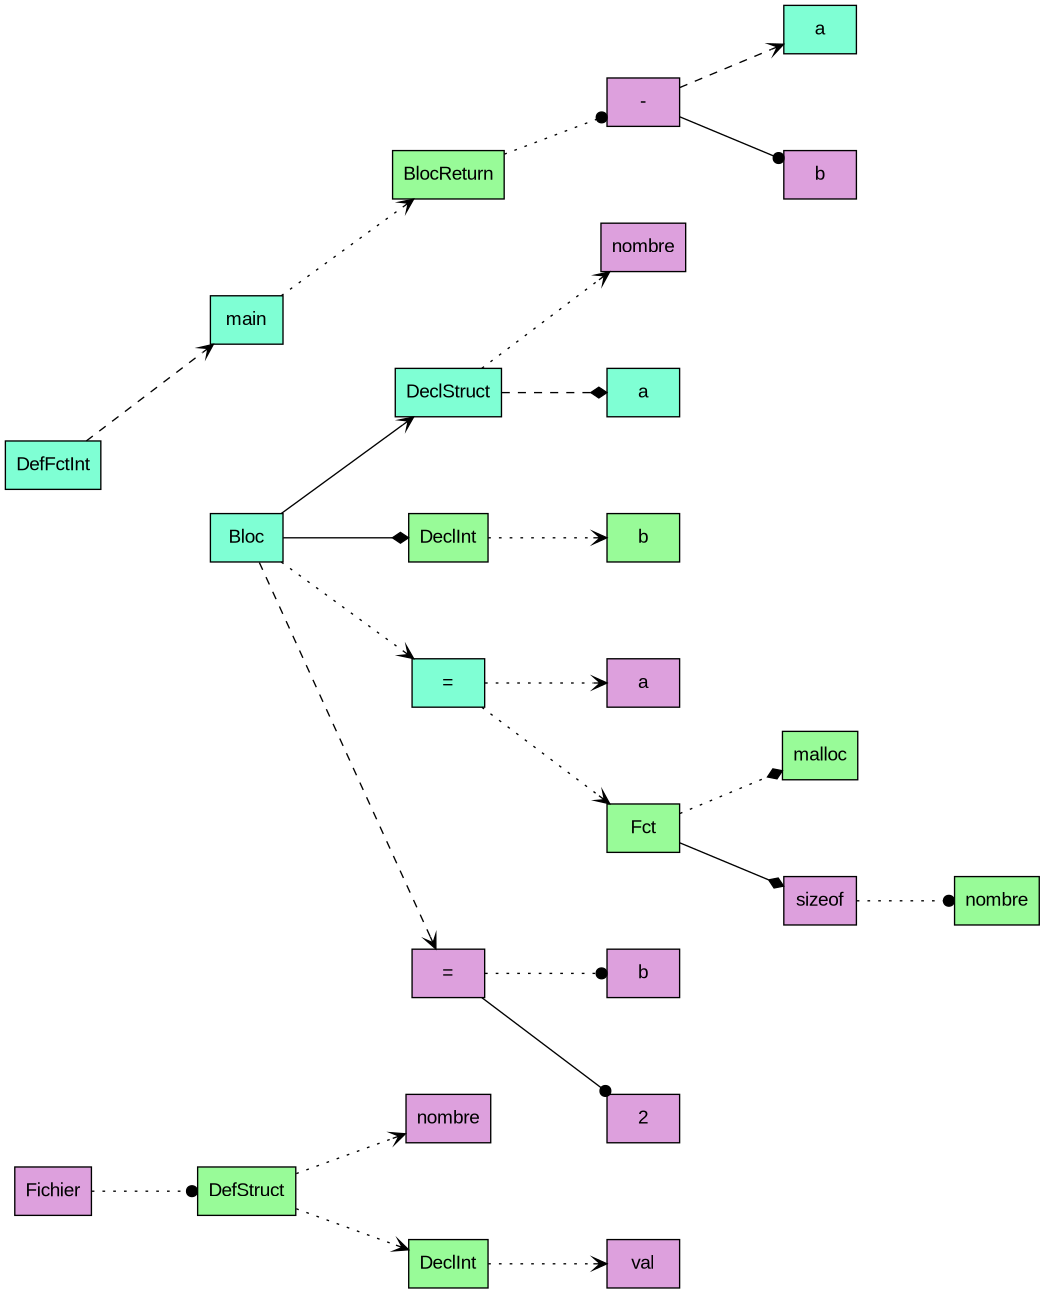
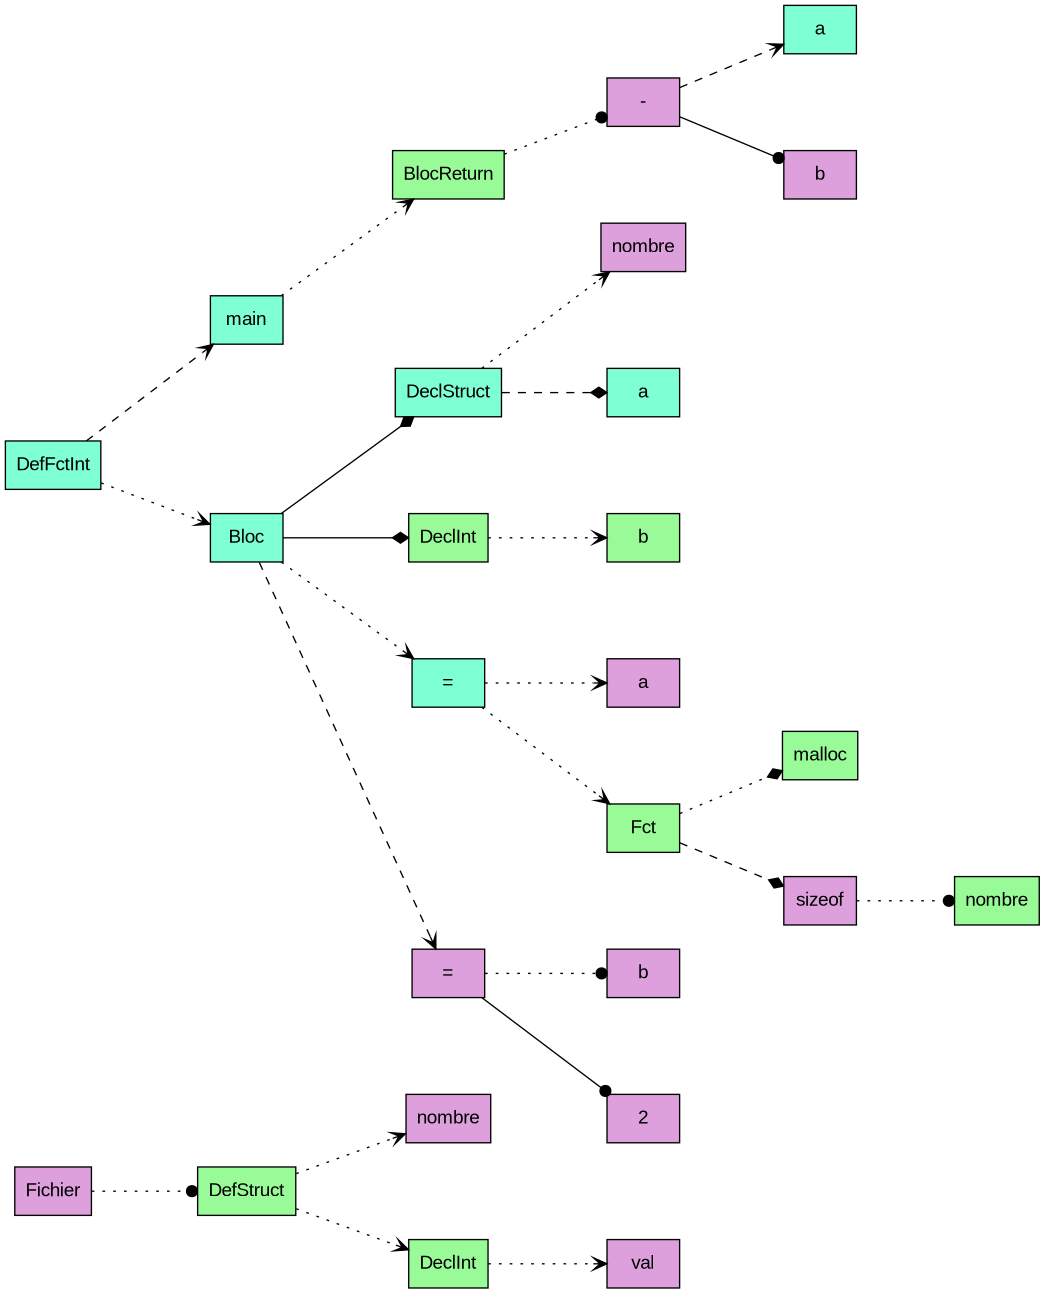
(342, 469) -> (342, 469)
none -> (149, 501)
(724, 861) -> (724, 861)
